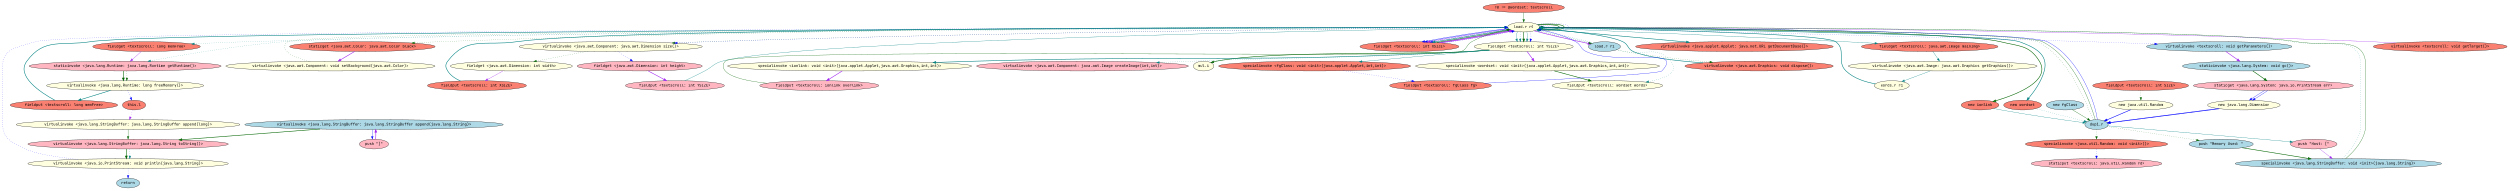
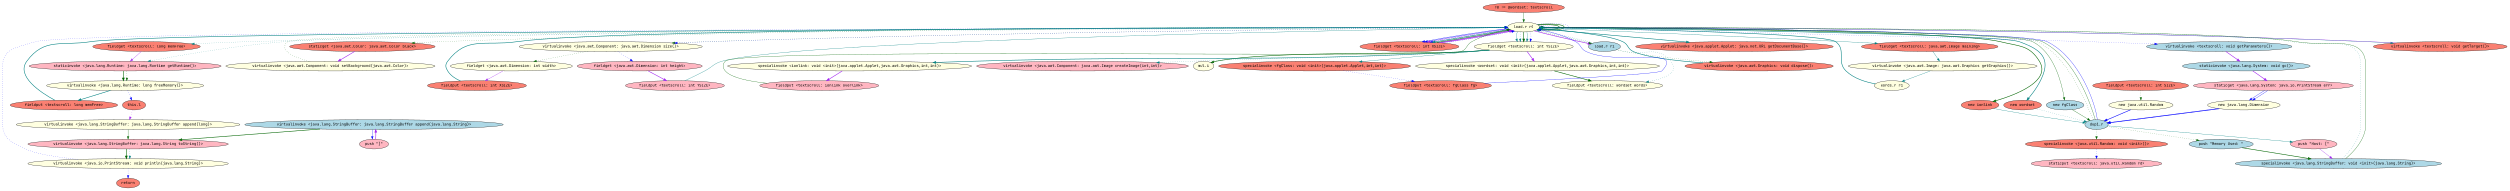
none -> (1819, 31)
none -> (1965, 31)
(2259, 75) -> (2259, 75)
(128, 183) -> (128, 183)
